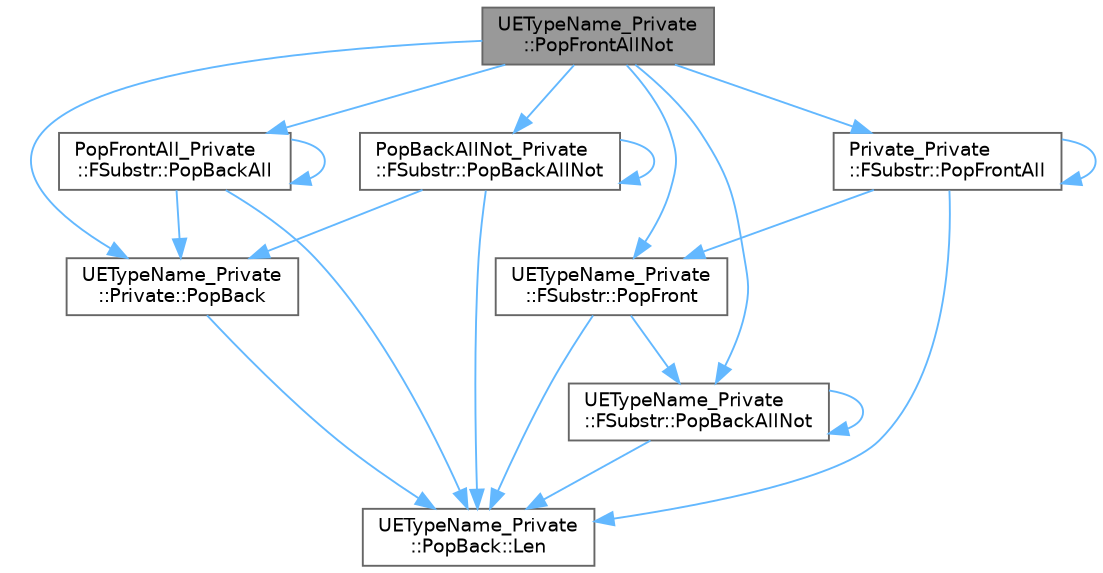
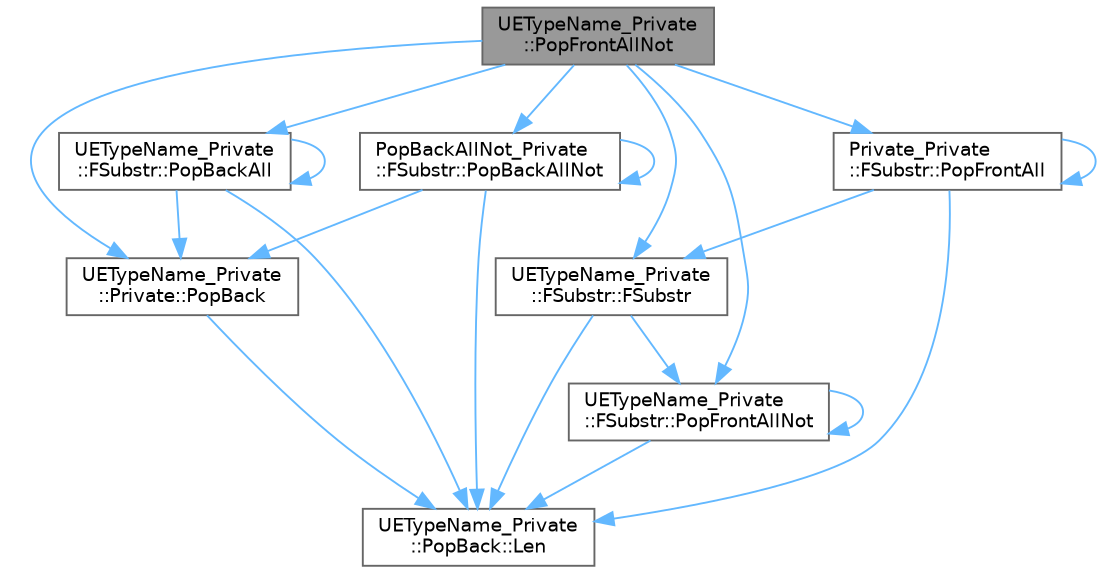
(175, 161) -> (175, 161)
(612, 287) -> (612, 287)
(699, 412) -> (699, 412)
